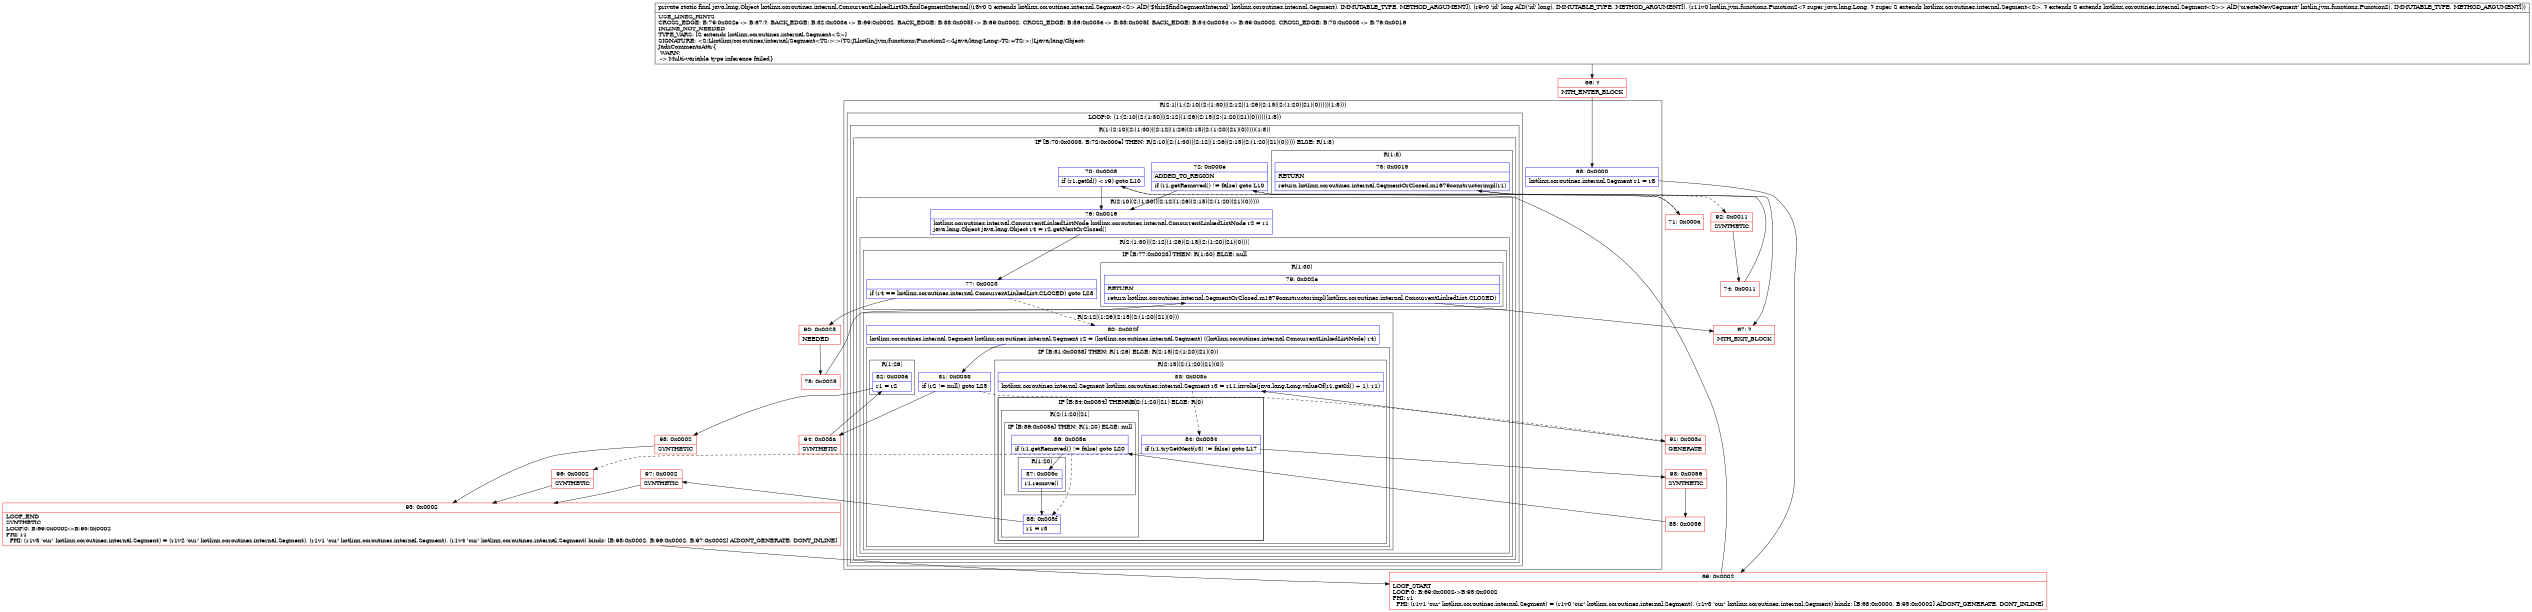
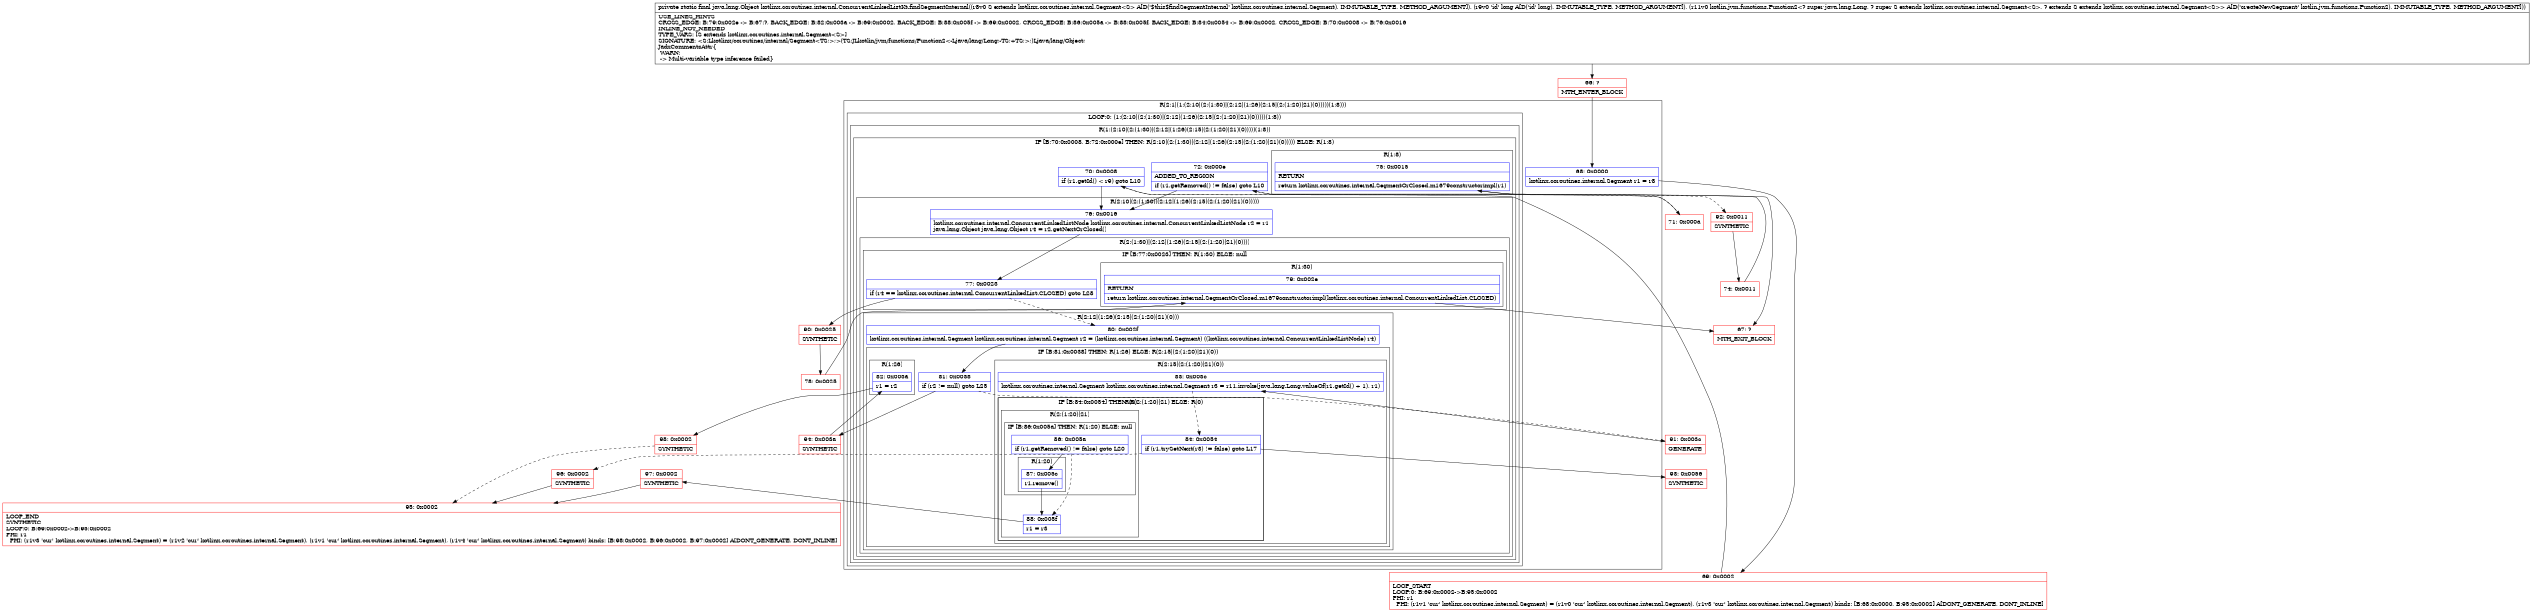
(816, 339) -> (820, 339)
(551, 457) -> (551, 457)
(1685, 524) -> none
(1059, 572) -> none
